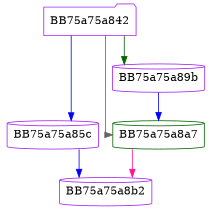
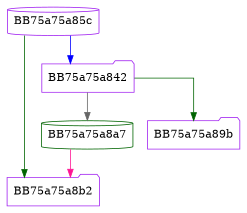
(71, 74) -> (70, 46)
(159, 78) -> (194, 135)
(159, 102) -> none
(79, 159) -> (24, 103)
(106, 192) -> (53, 192)
